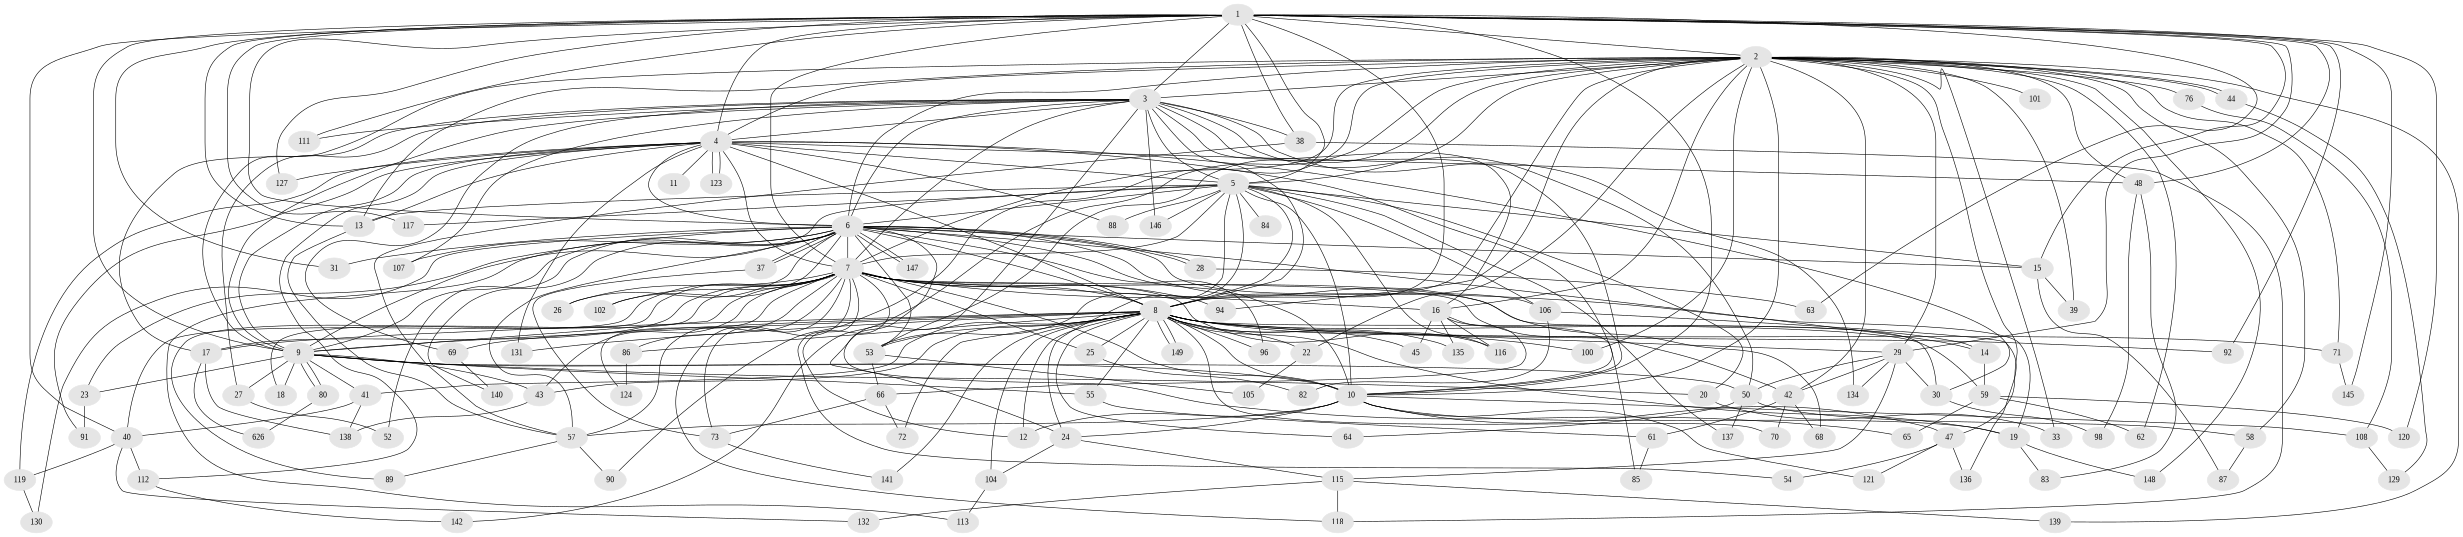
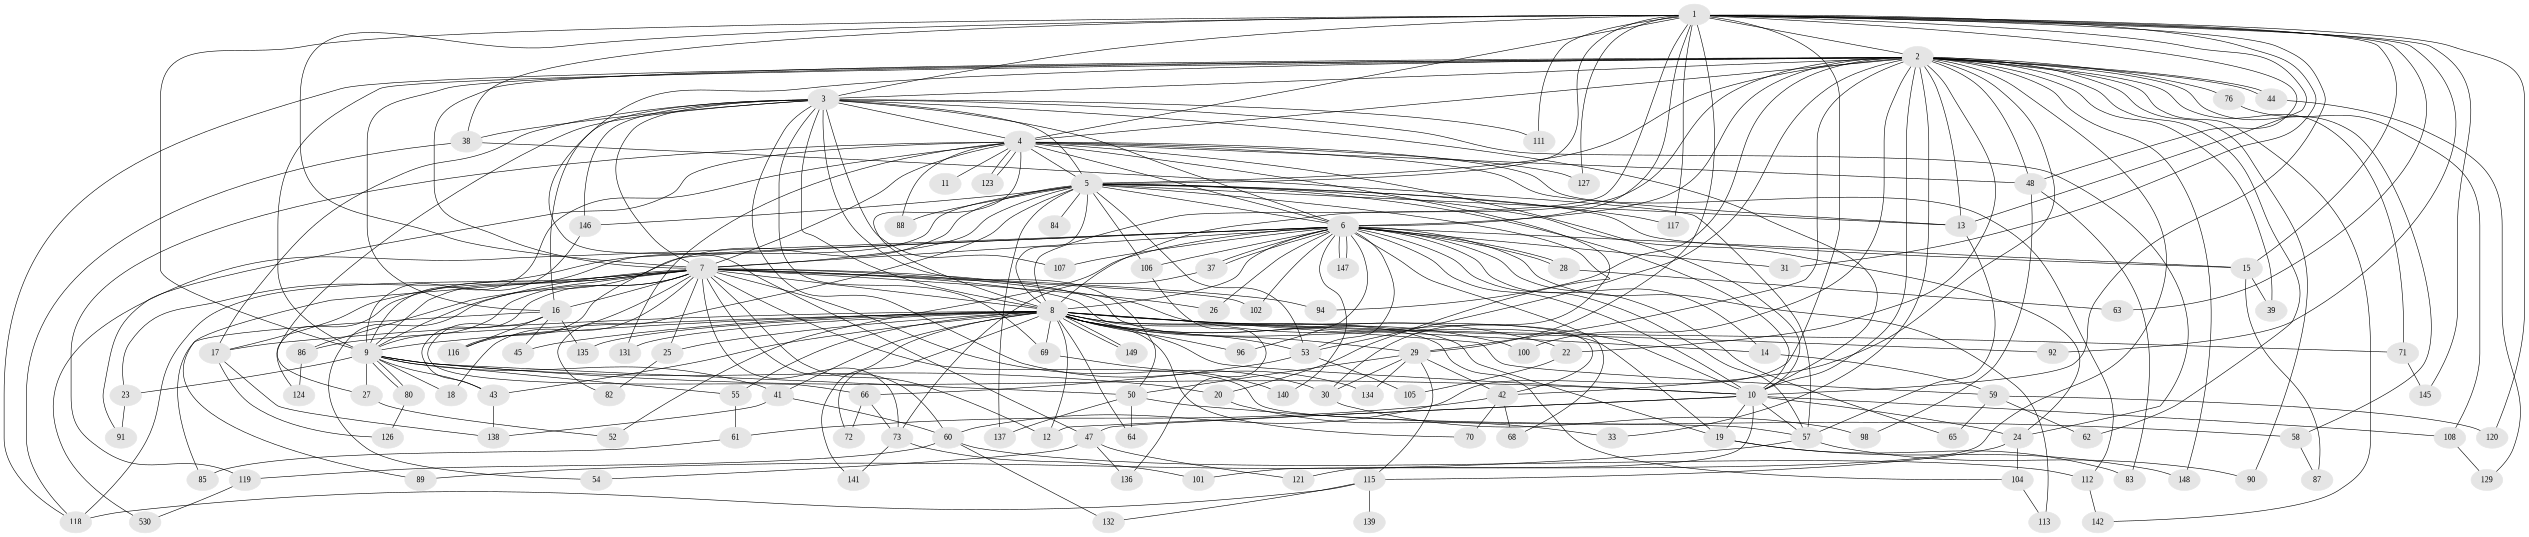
(579, 122) -> (505, 290)
(2444, 167) -> (413, 82)
(1452, 383) -> (805, 289)
(127, 438) -> (948, 438)
(258, 438) -> (388, 438)
none -> (1047, 461)
(36, 522) -> (145, 522)
